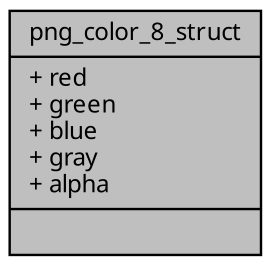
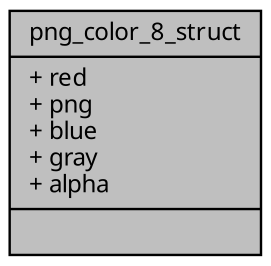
(74, 105) -> (62, 105)
